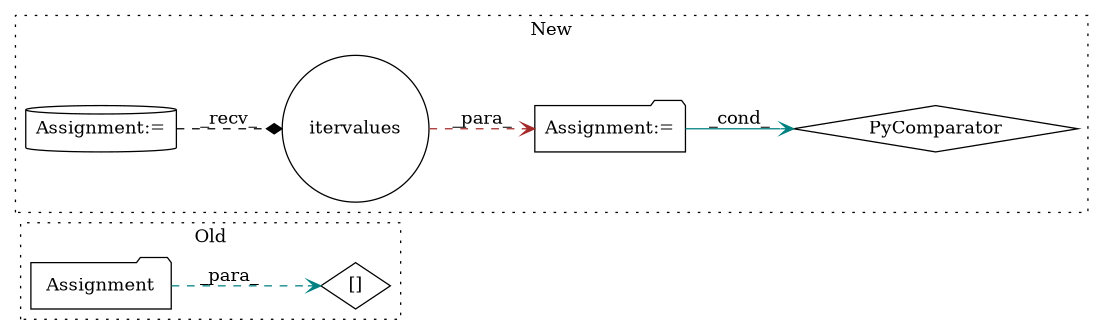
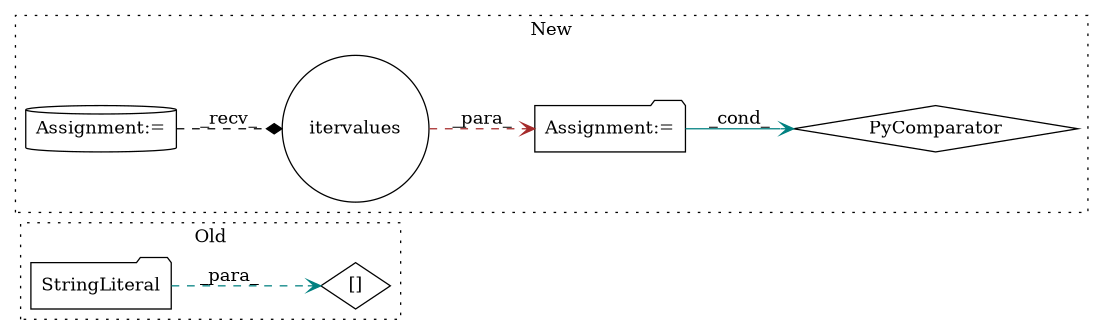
(101, 286) -> (101, 286)
